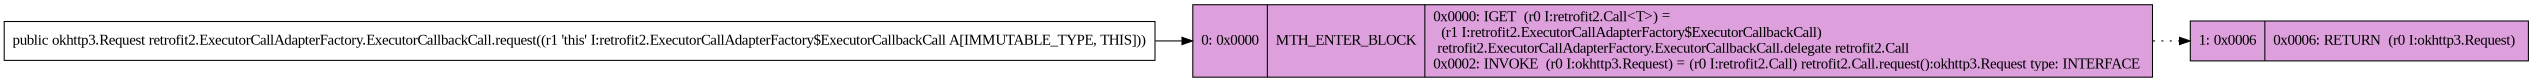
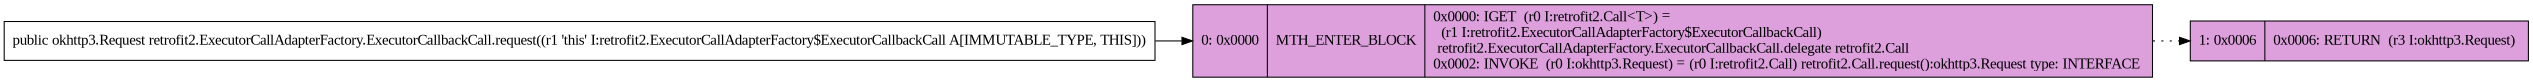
(2397, 40) -> (2397, 40)
